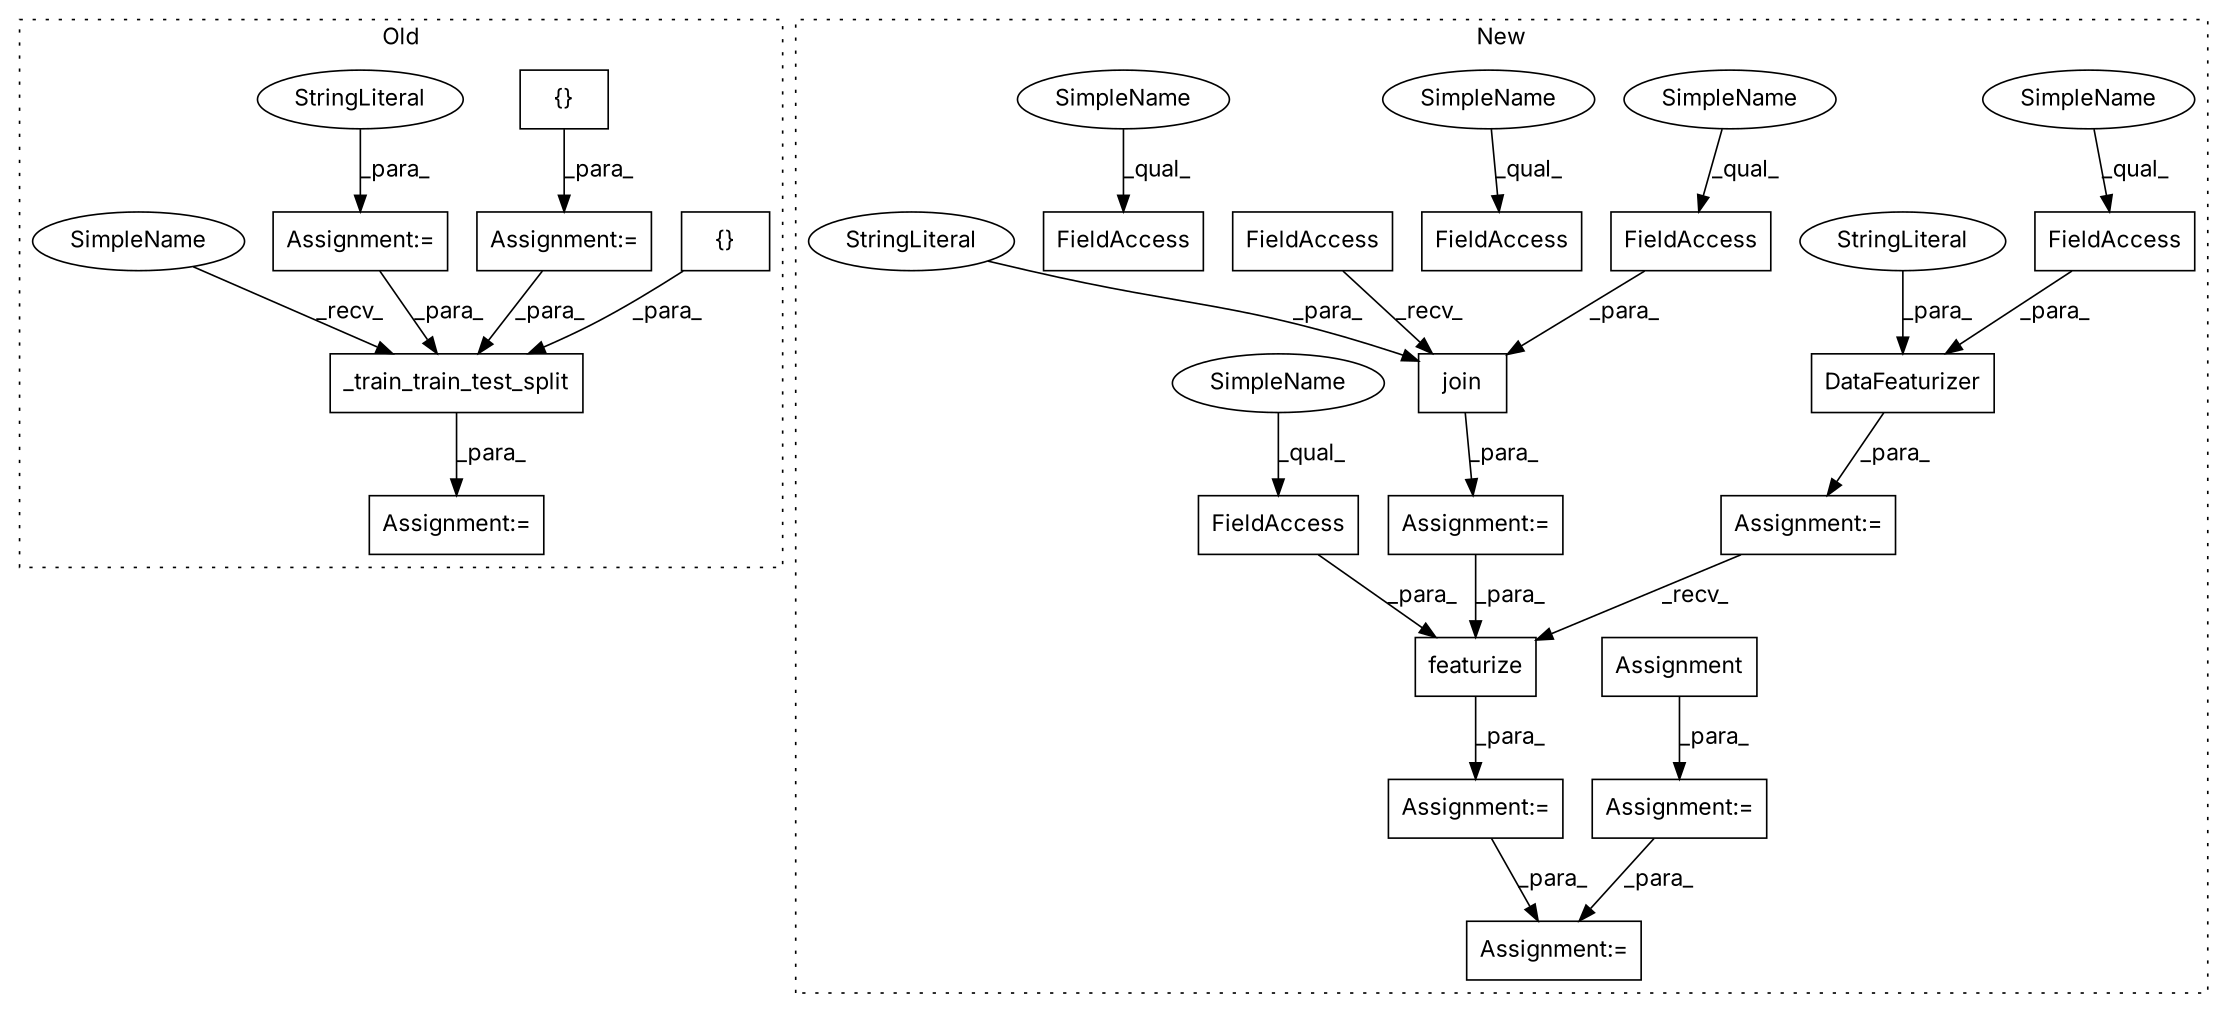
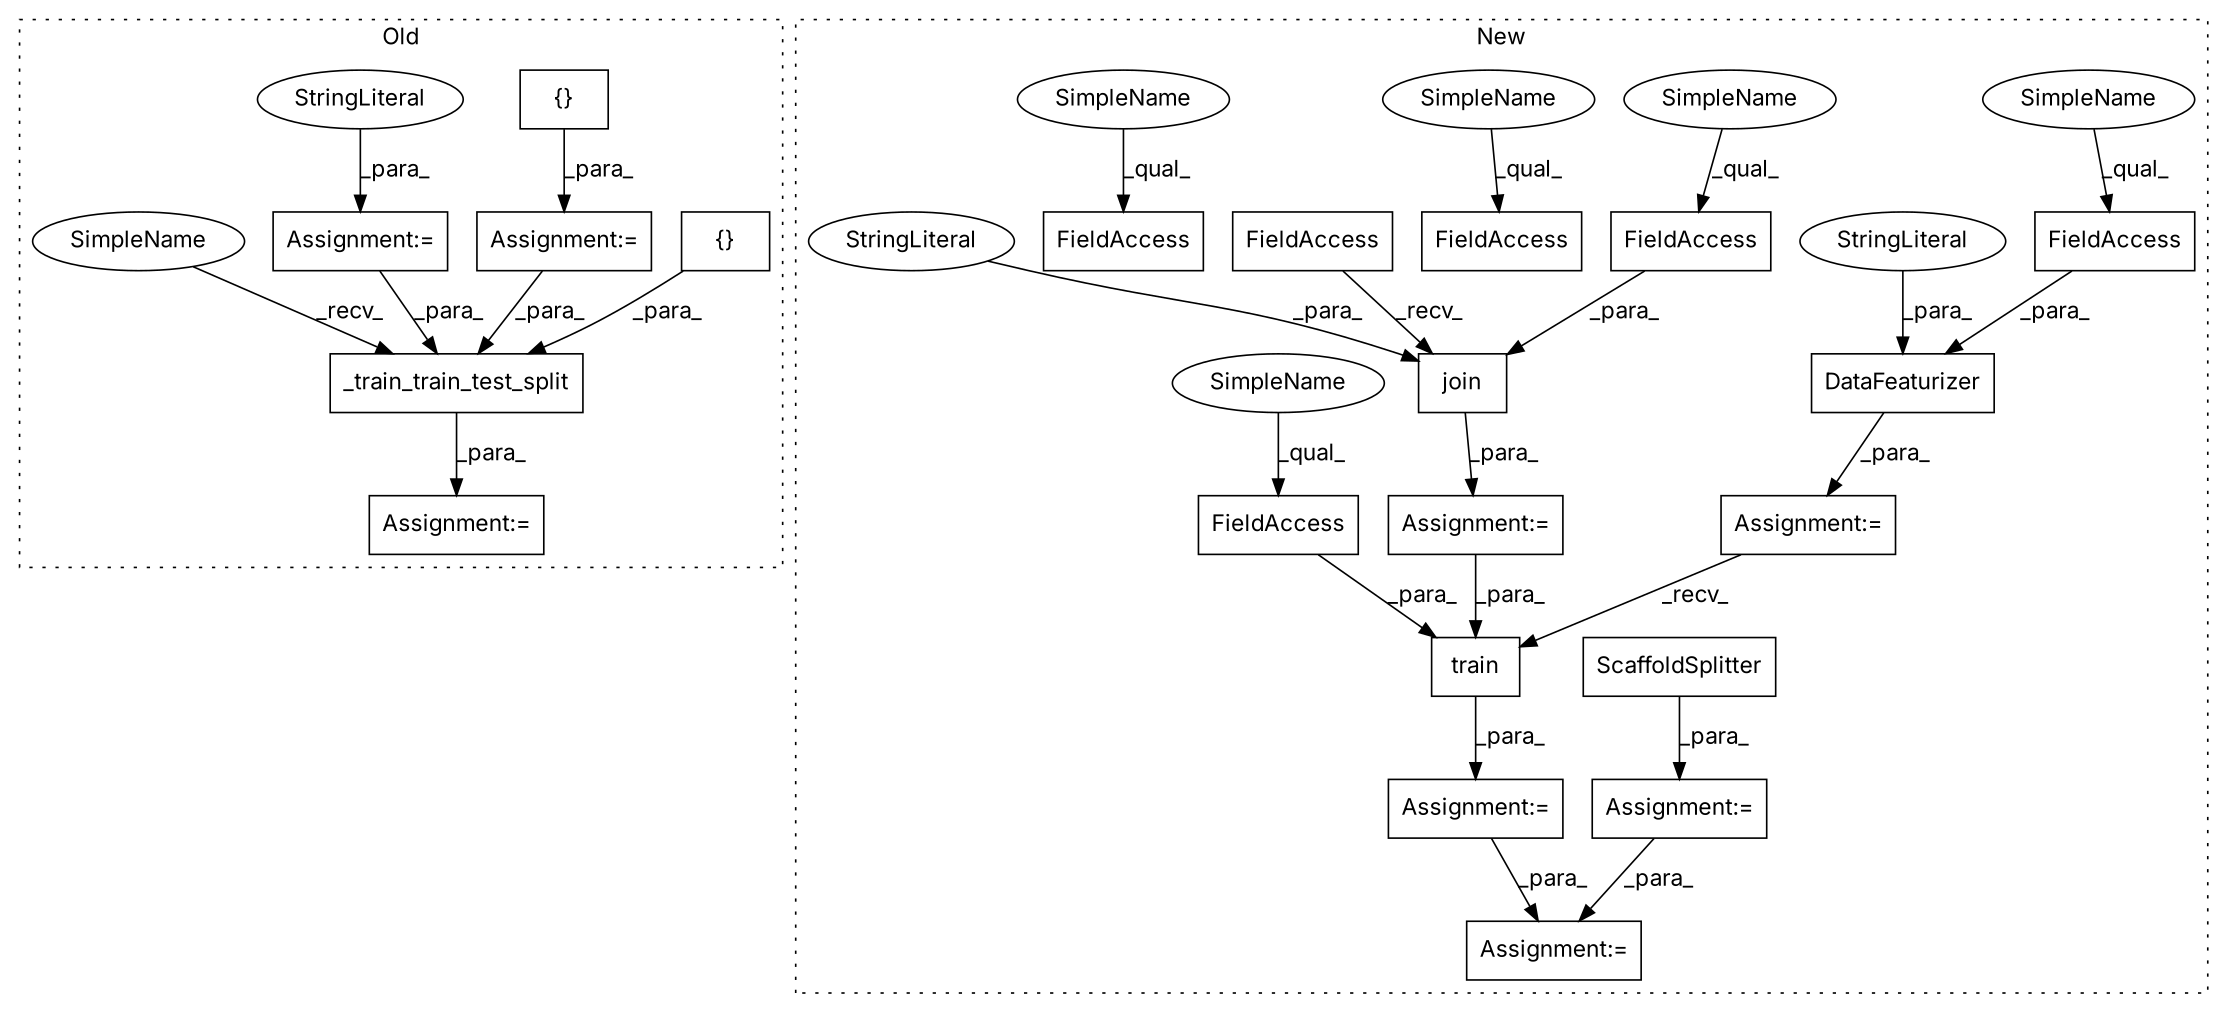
(1476, 667) -> (1476, 667)
(1679, 667) -> (1679, 667)
